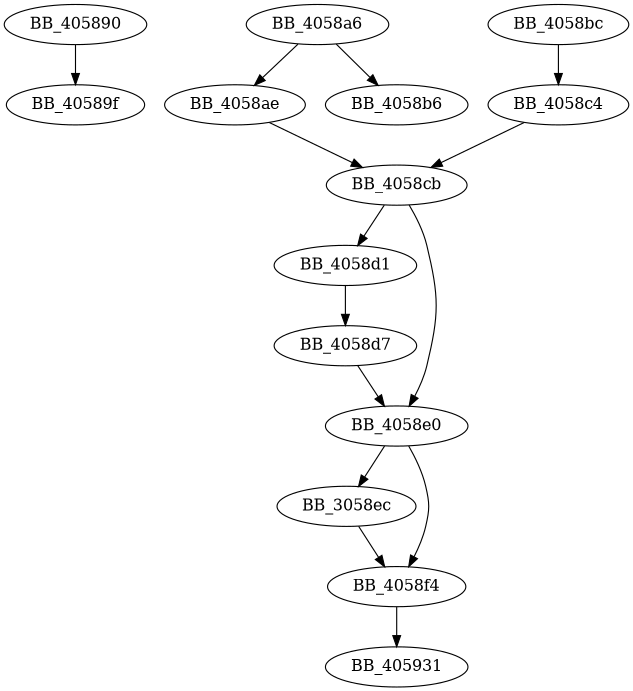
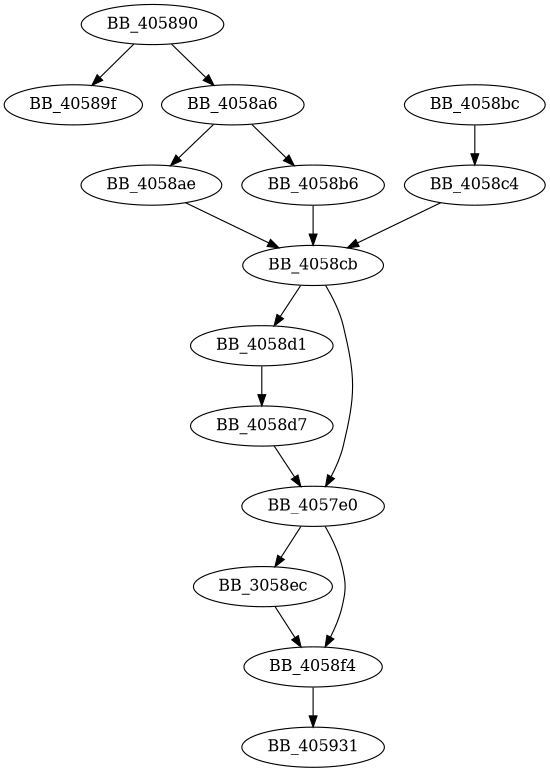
none -> (189, 61)
none -> (313, 220)
(397, 426) -> (313, 506)
